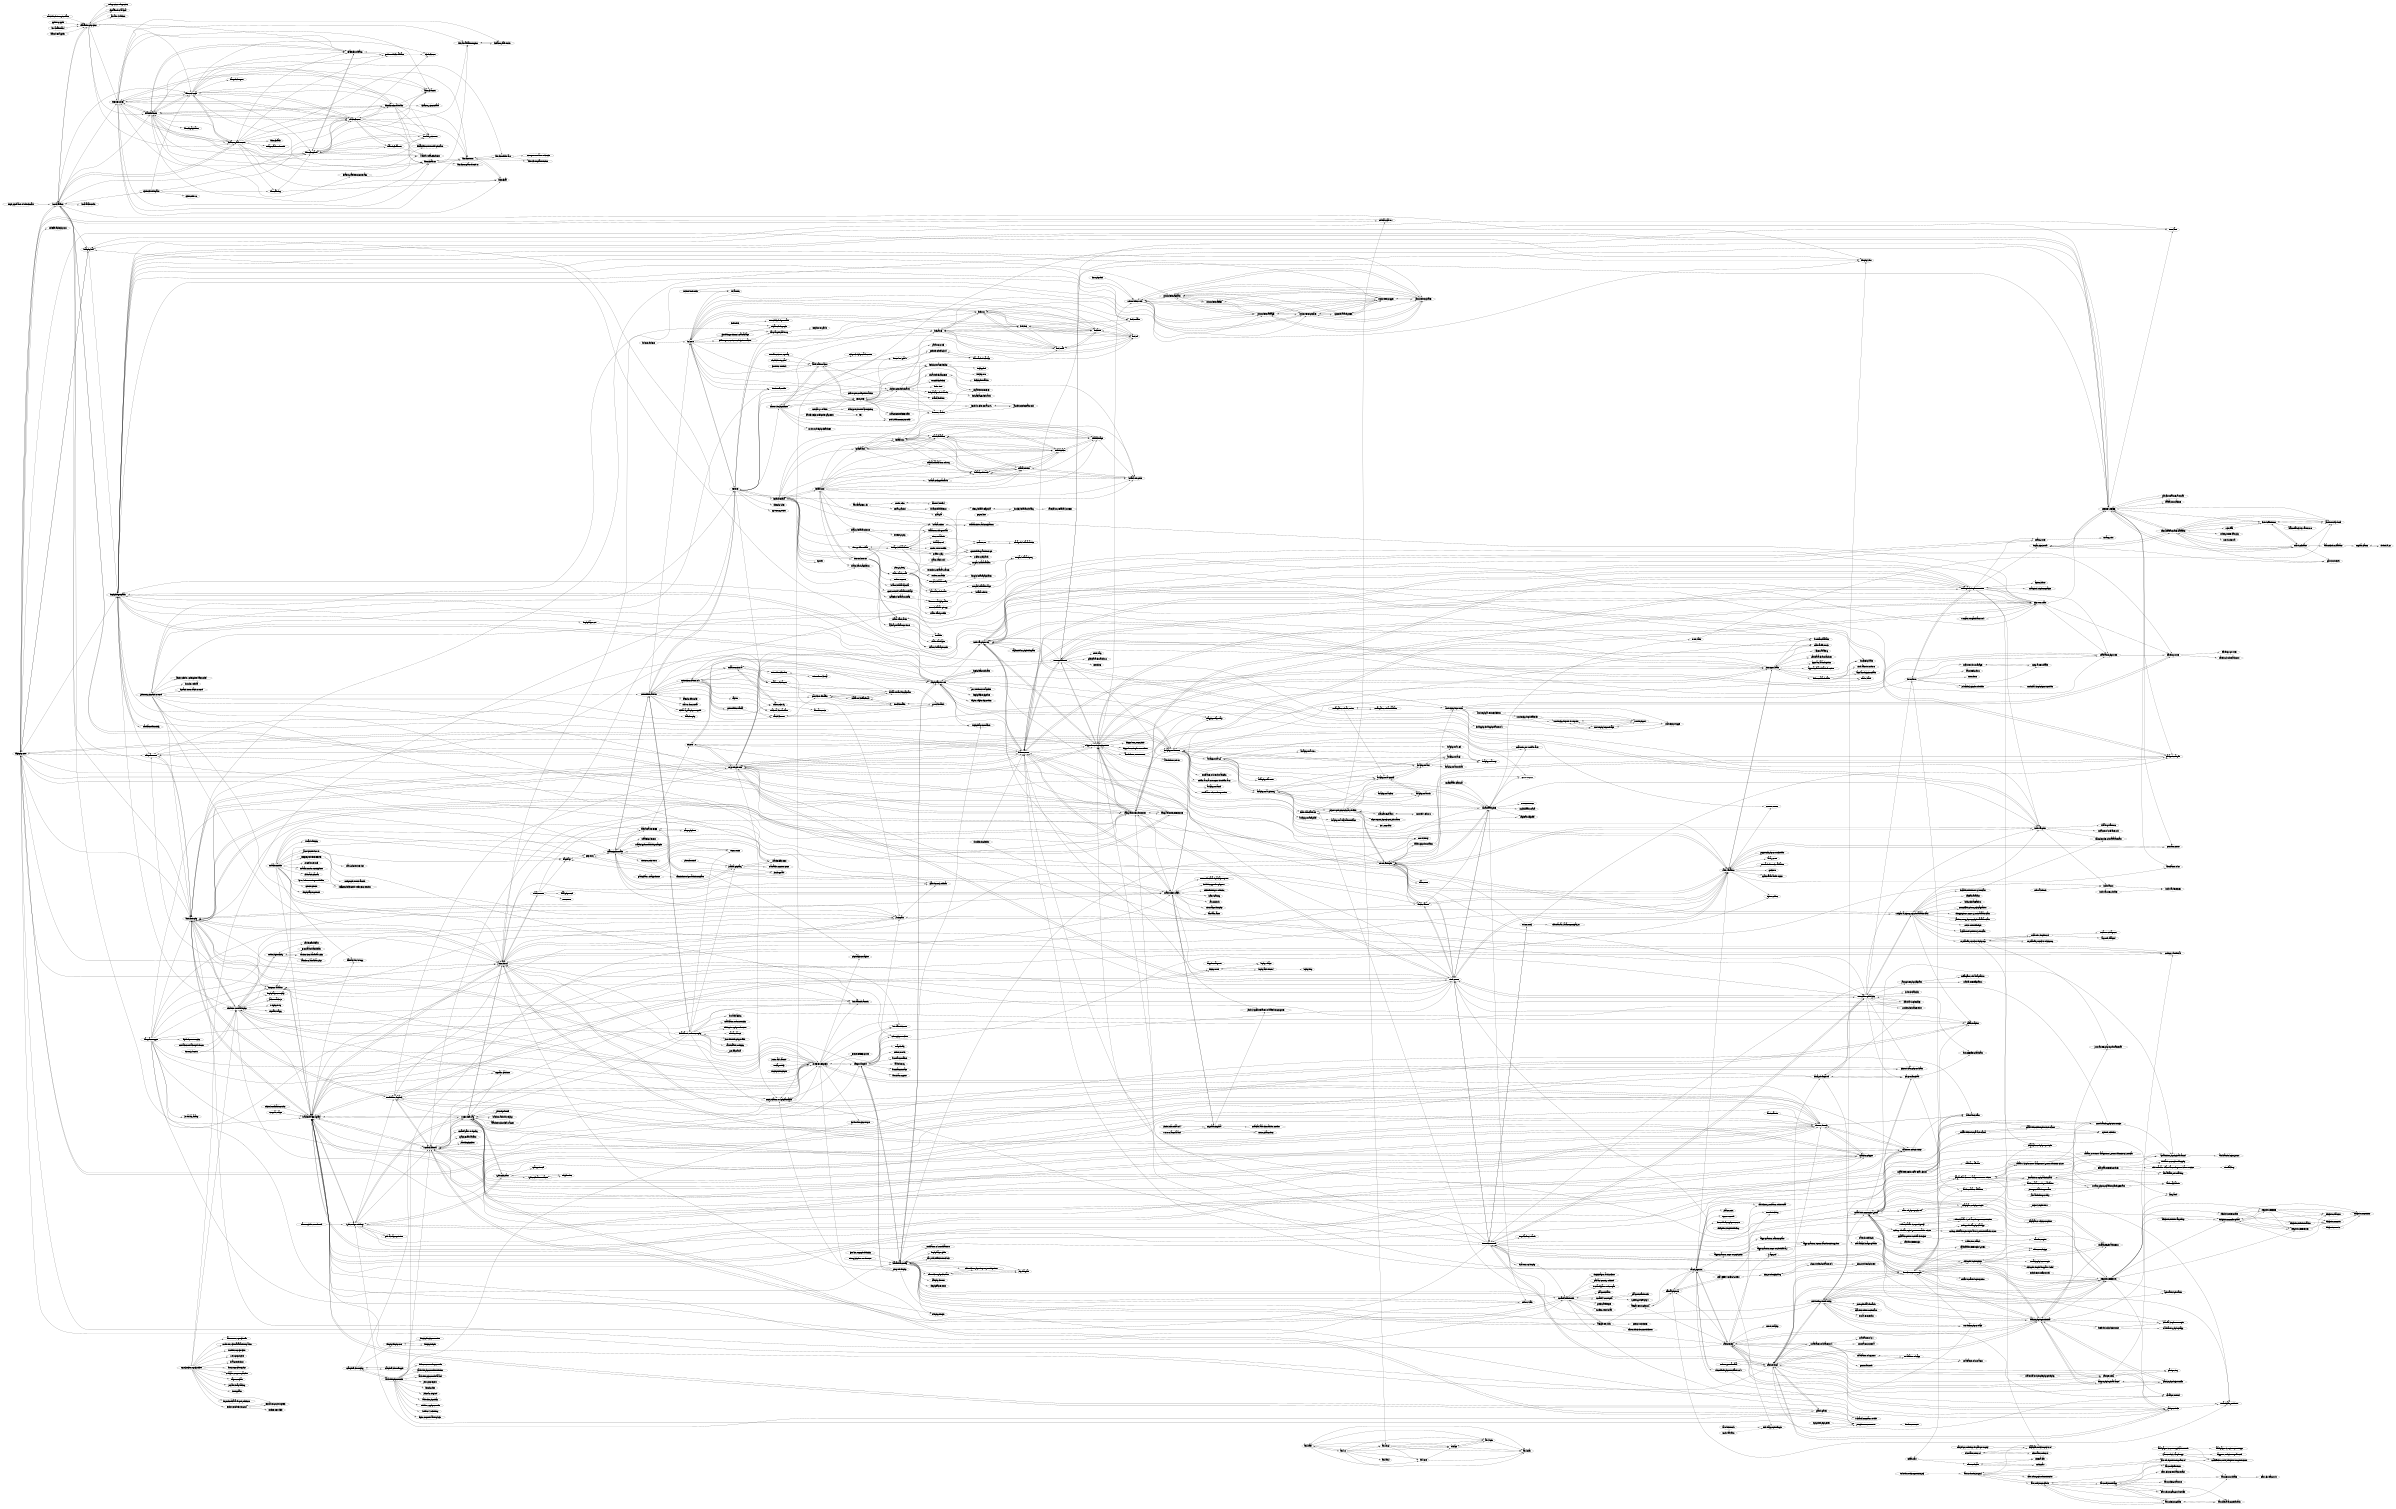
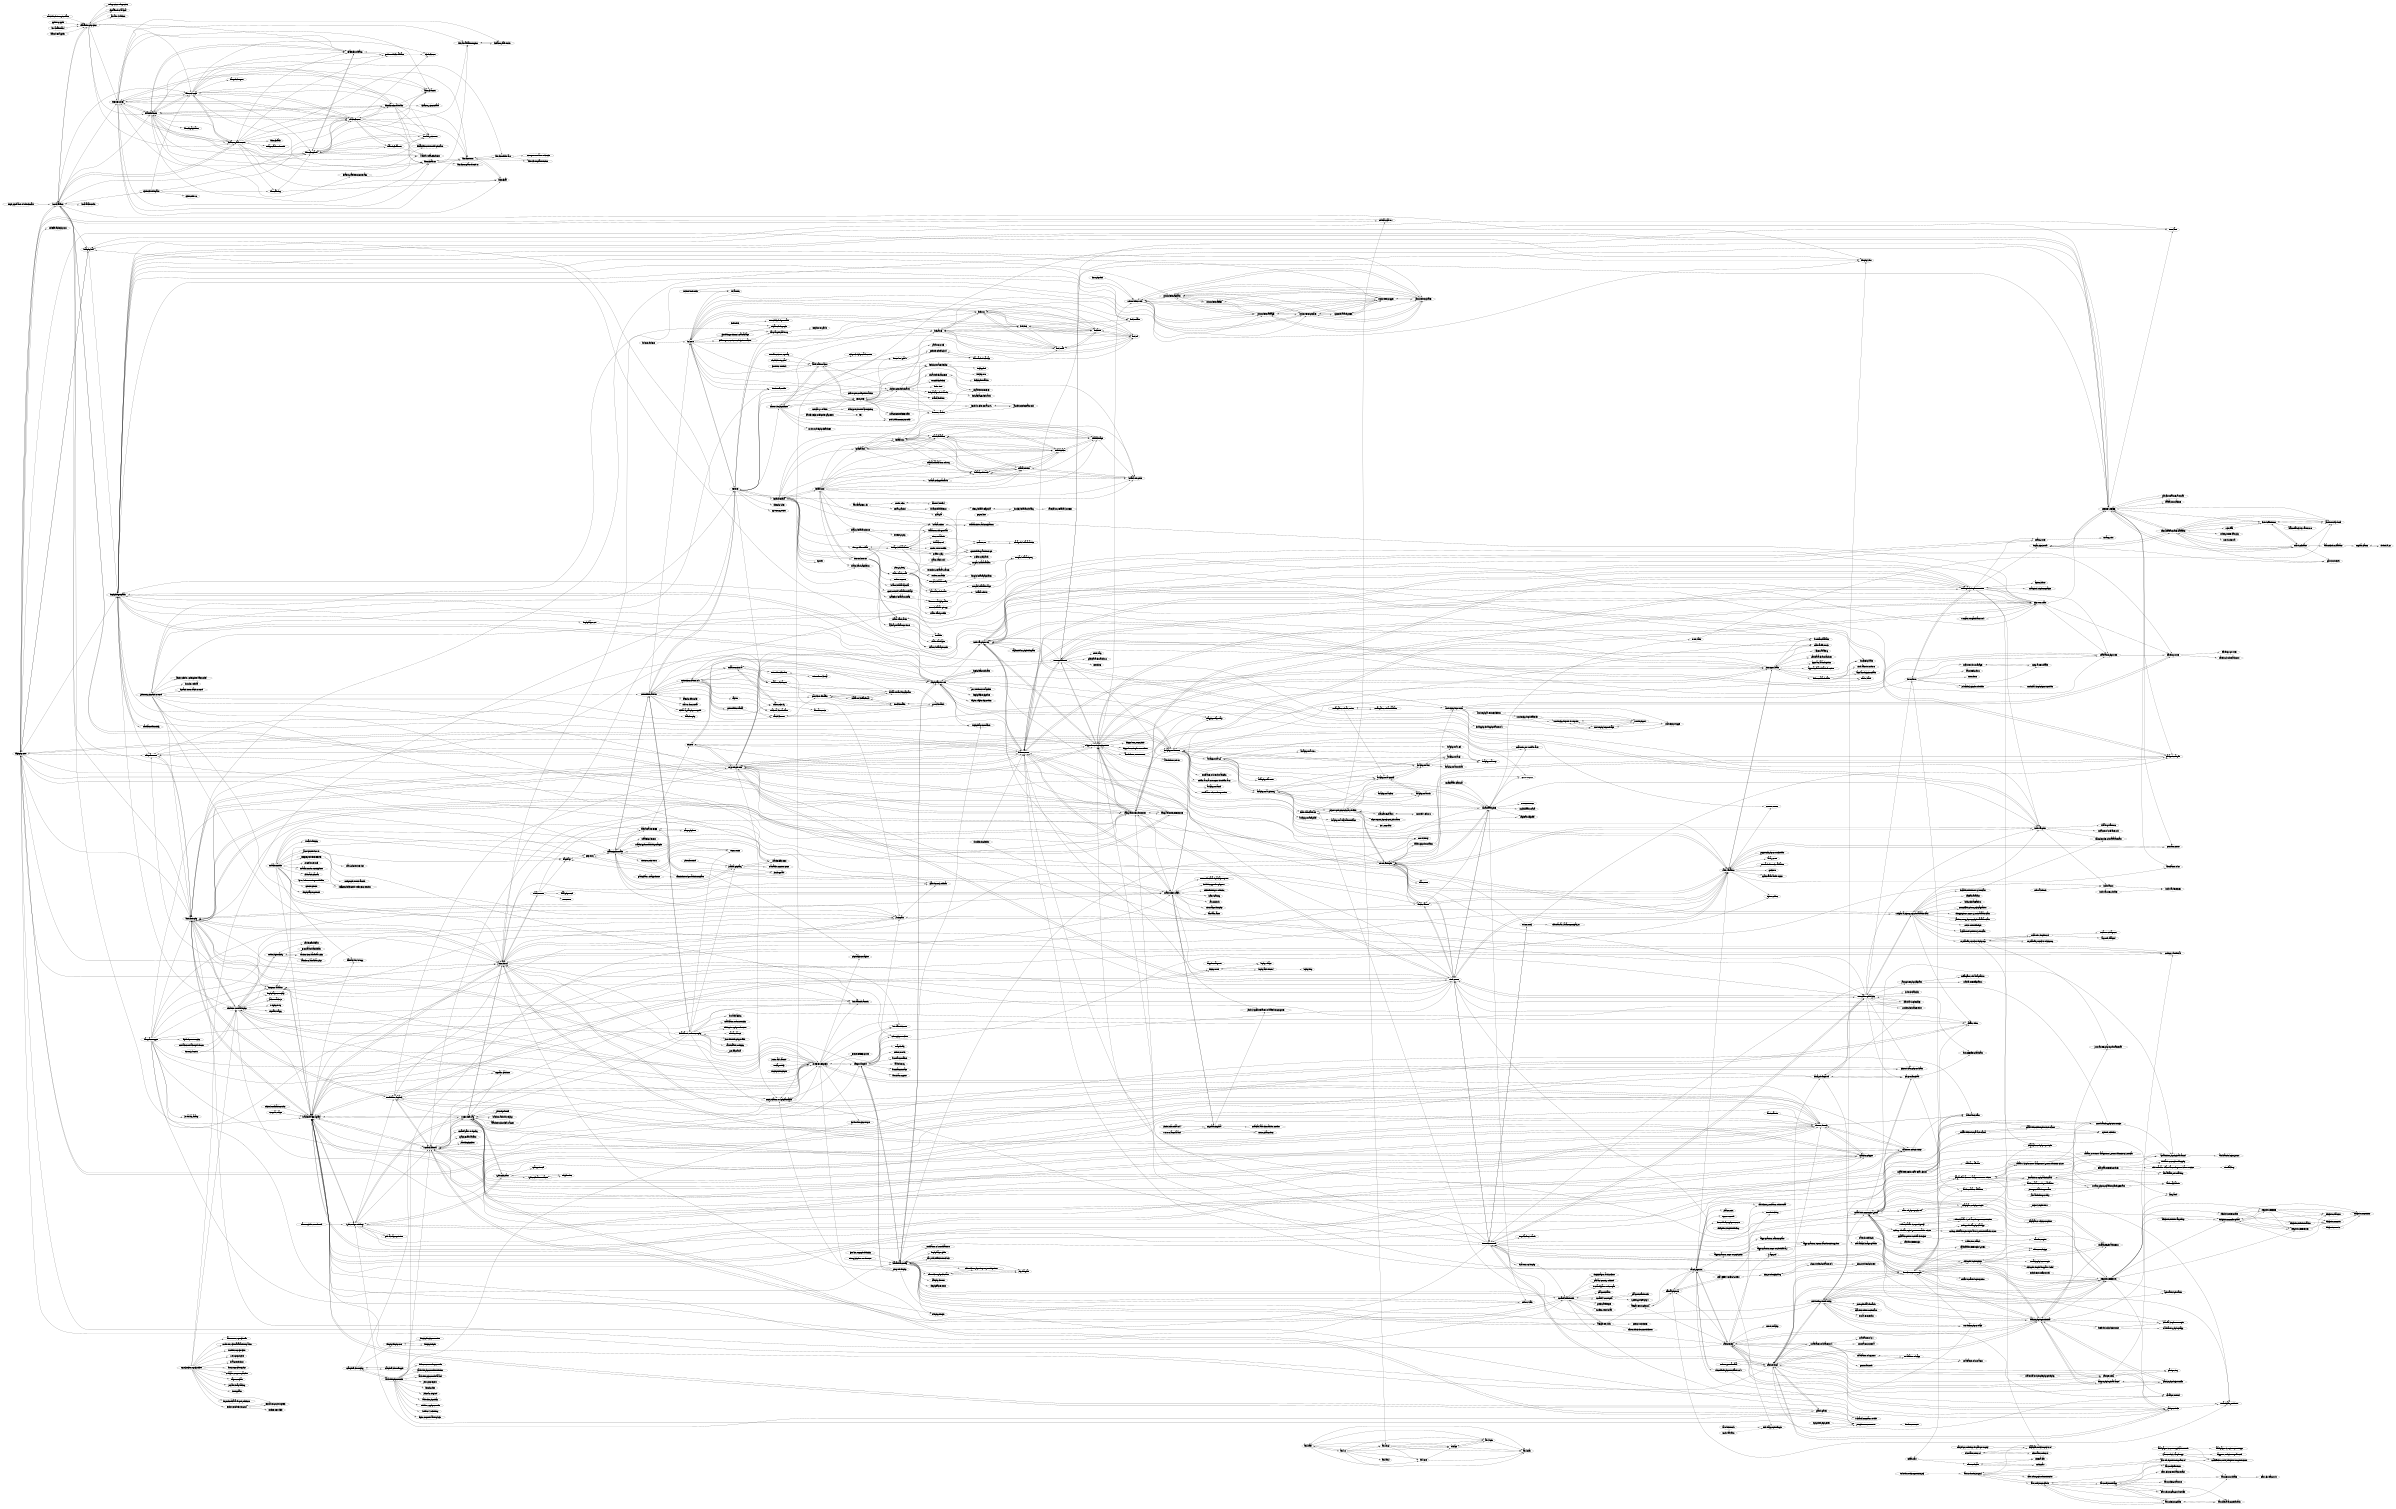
(1973, 1023) -> (1973, 1023)
